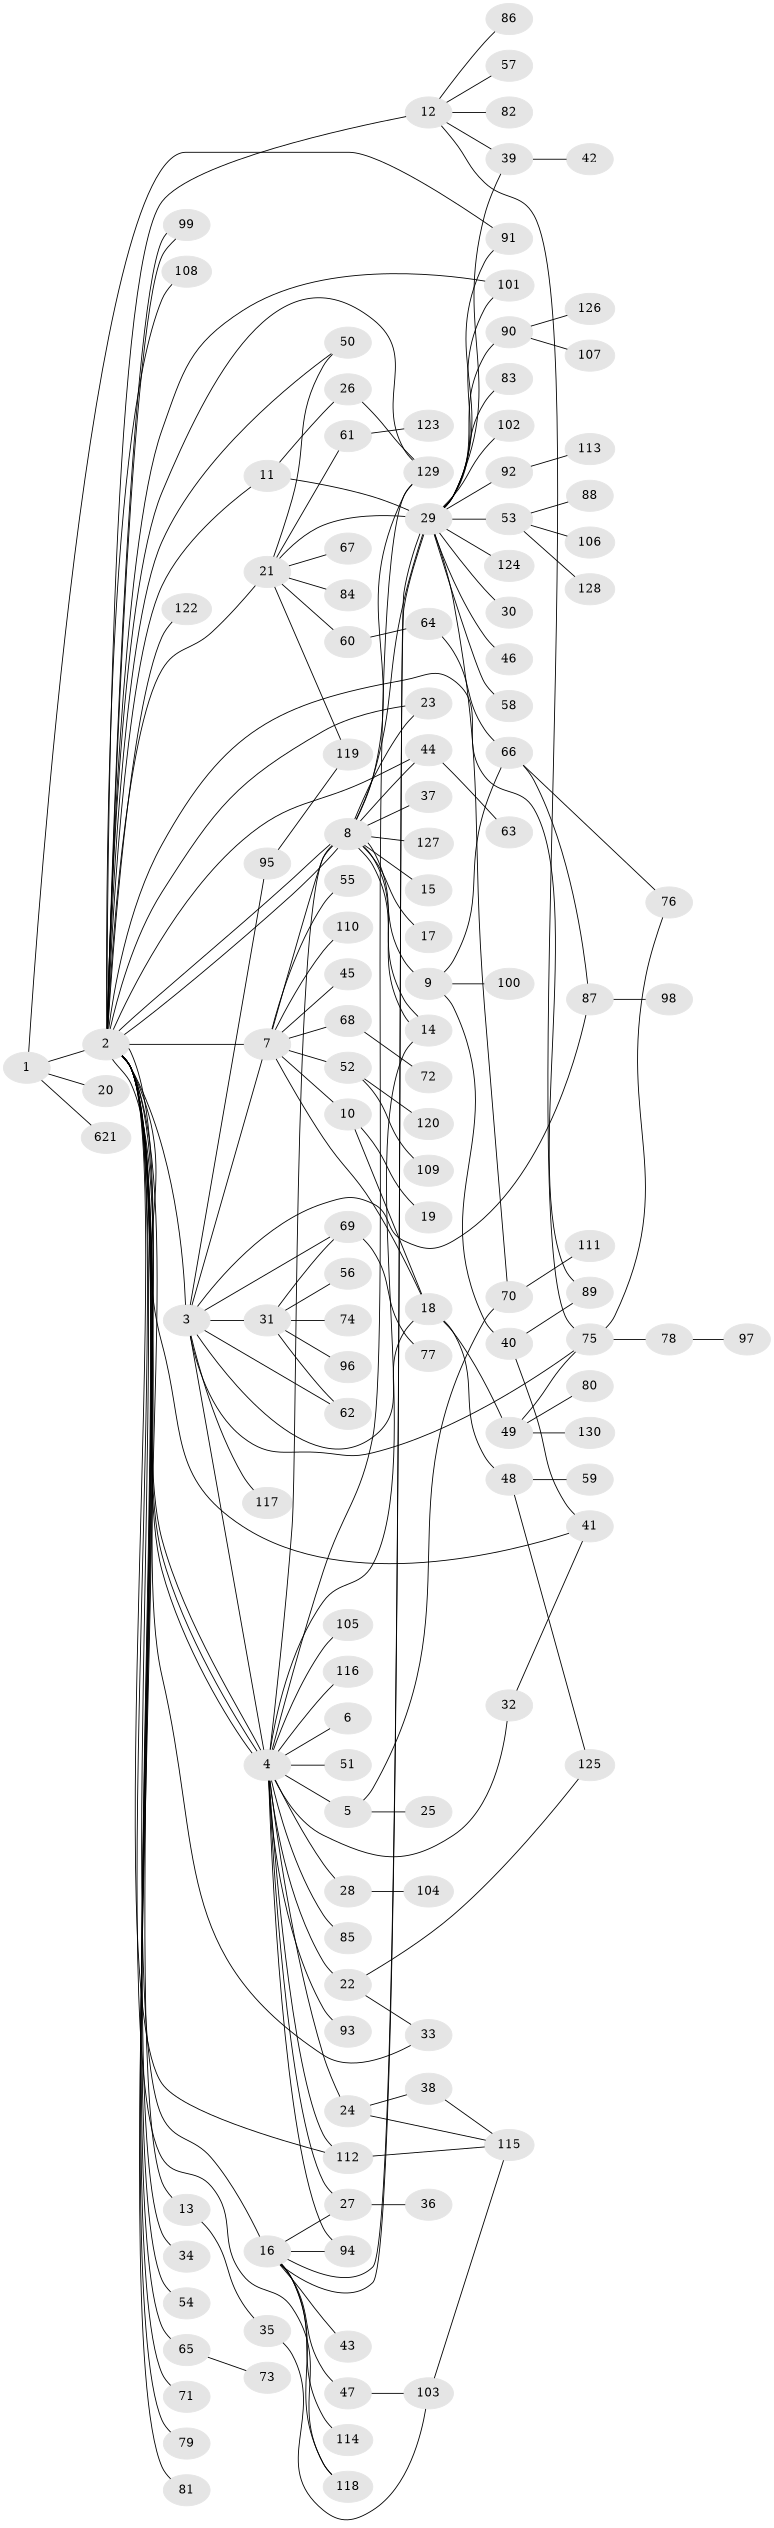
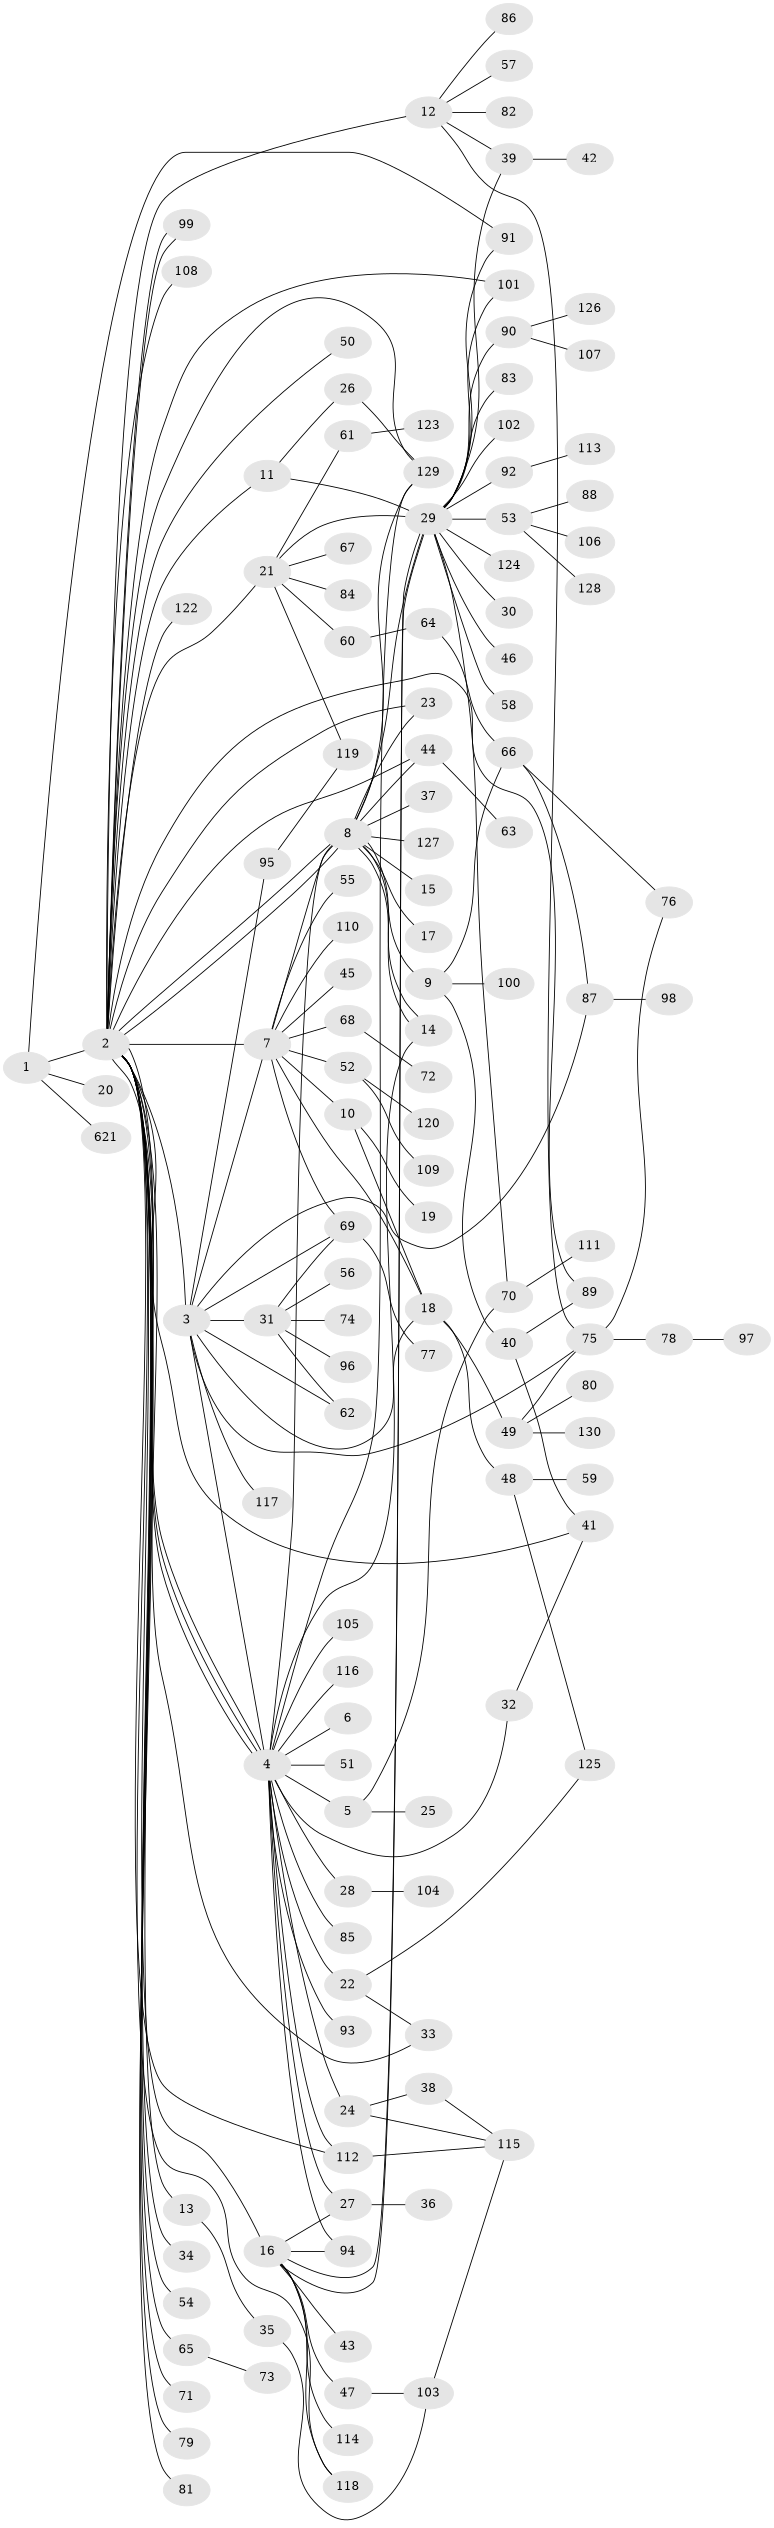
(300, 454) -> none
none -> (295, 1136)
